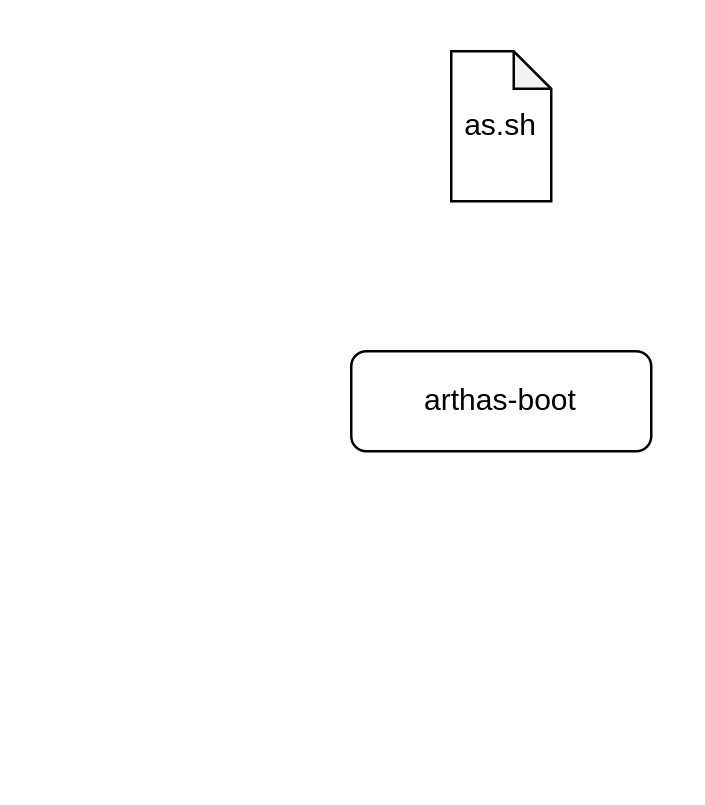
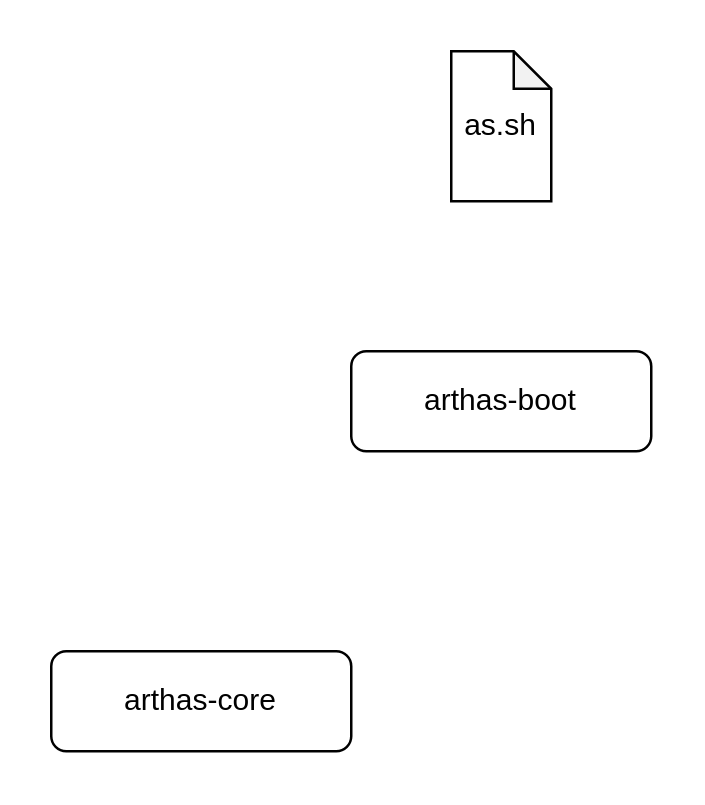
none -> (201, 701)
